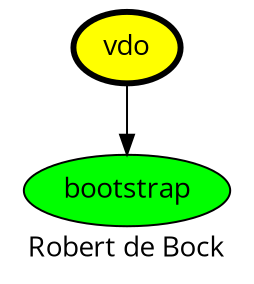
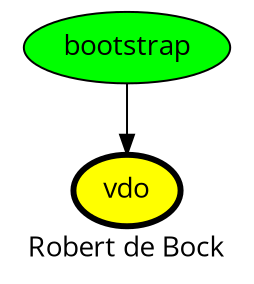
(127, 109) -> (127, 109)
